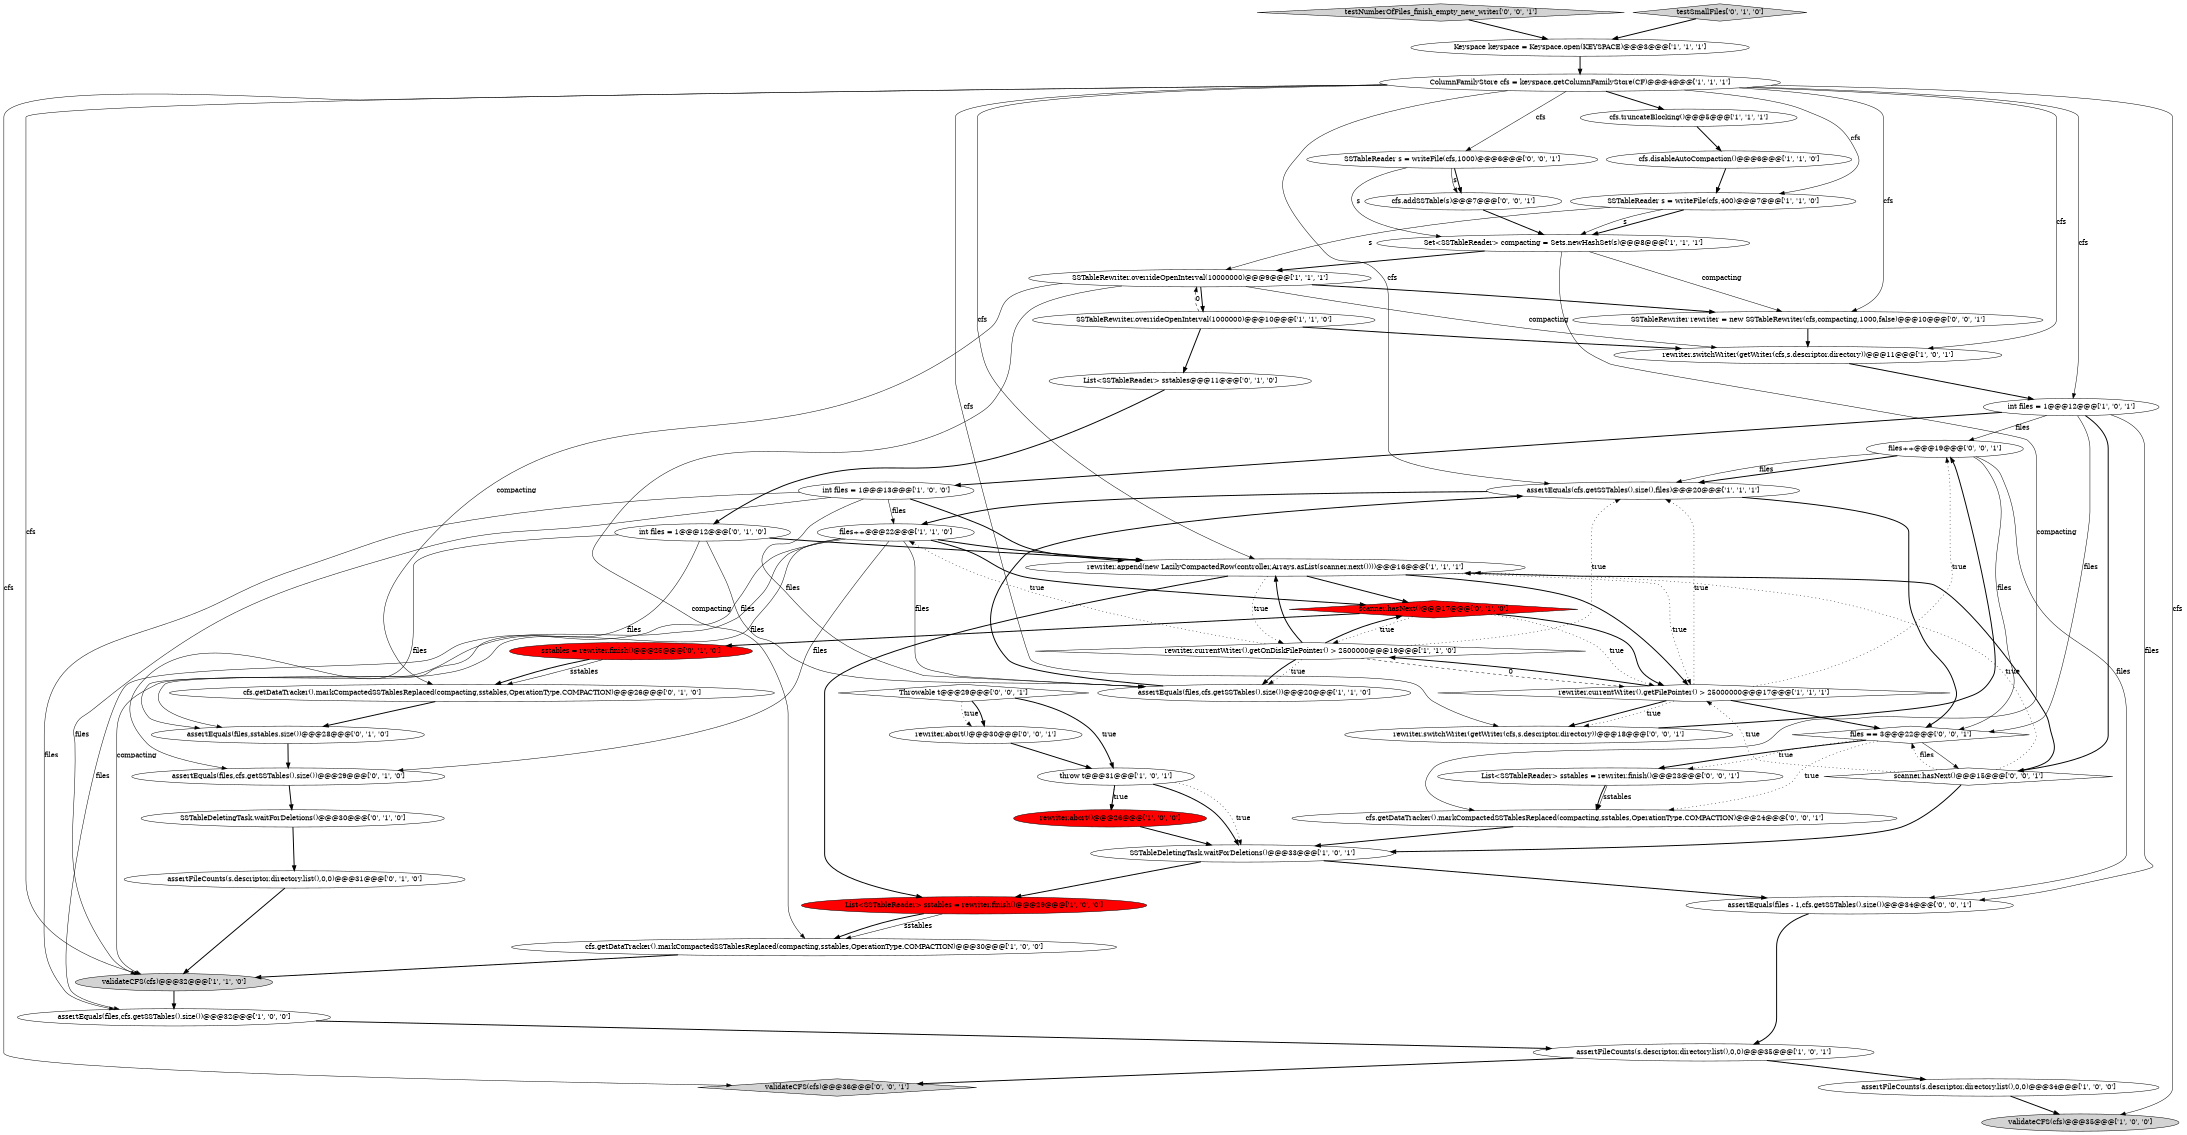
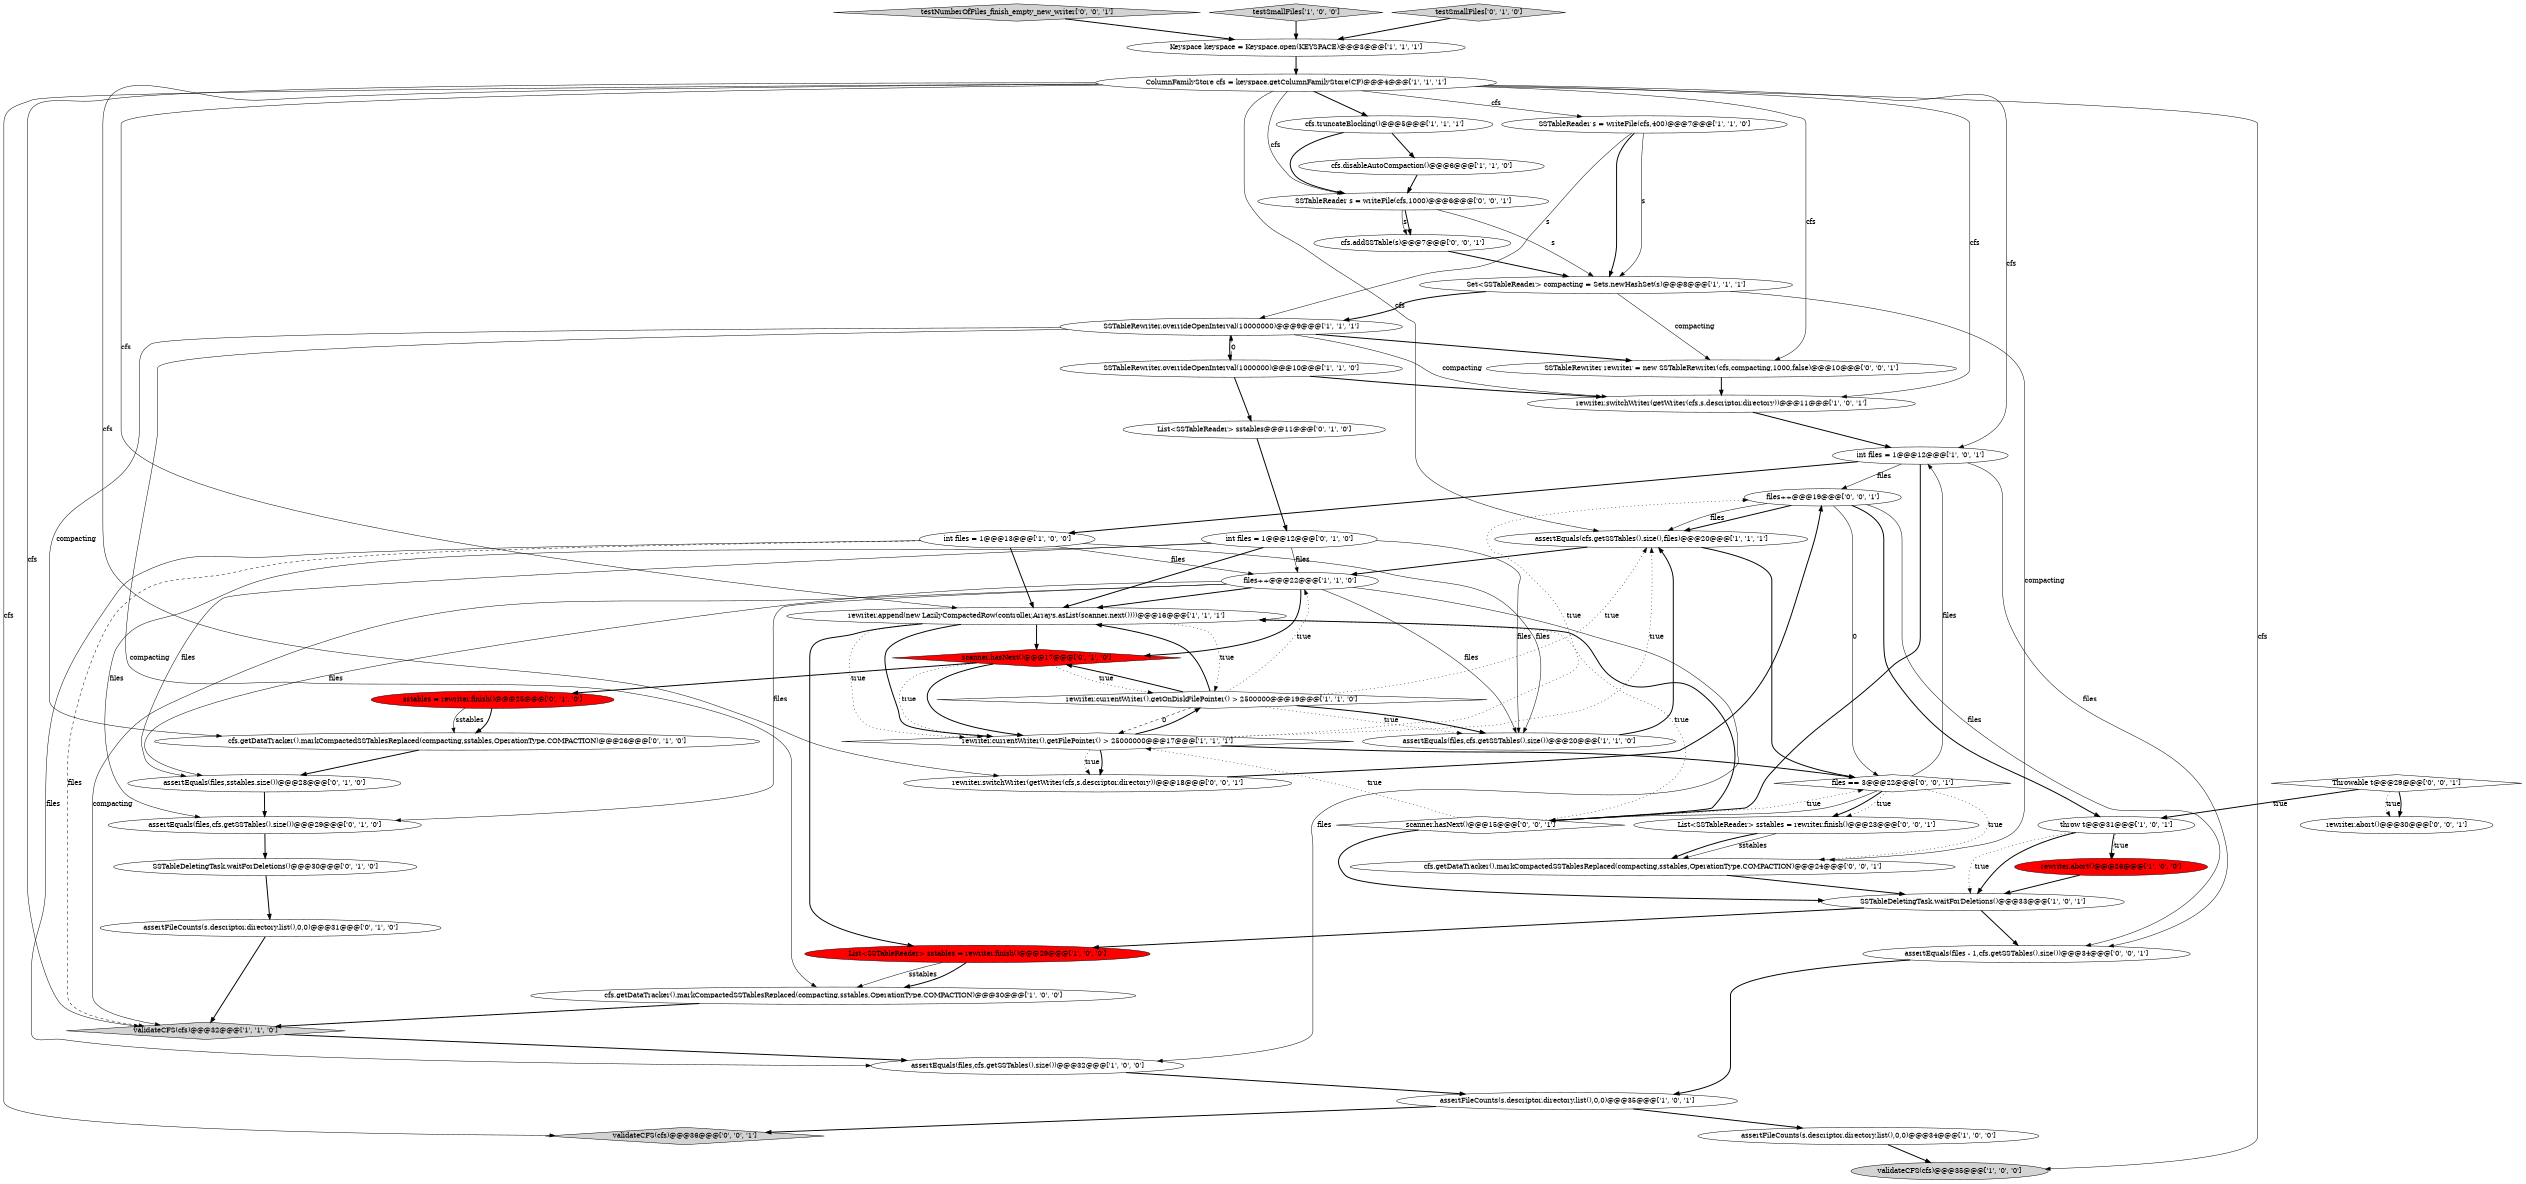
none -> (1296, 12)
none -> (1291, 162)
(1722, 178) -> (1413, 182)
none -> (1294, 556)
(303, 585) -> (276, 564)
(2004, 588) -> (1855, 637)
(2078, 593) -> (1942, 628)
(1049, 755) -> (1911, 700)
(1927, 756) -> (1814, 804)
(174, 982) -> (206, 1031)
